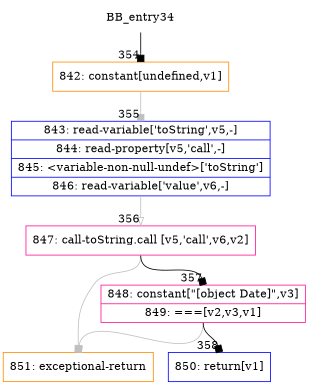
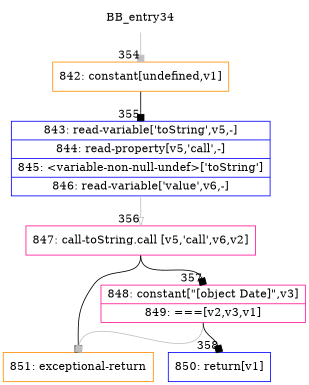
(141, 43) -> (141, 43)
(141, 102) -> (141, 102)
(93, 286) -> (93, 286)
